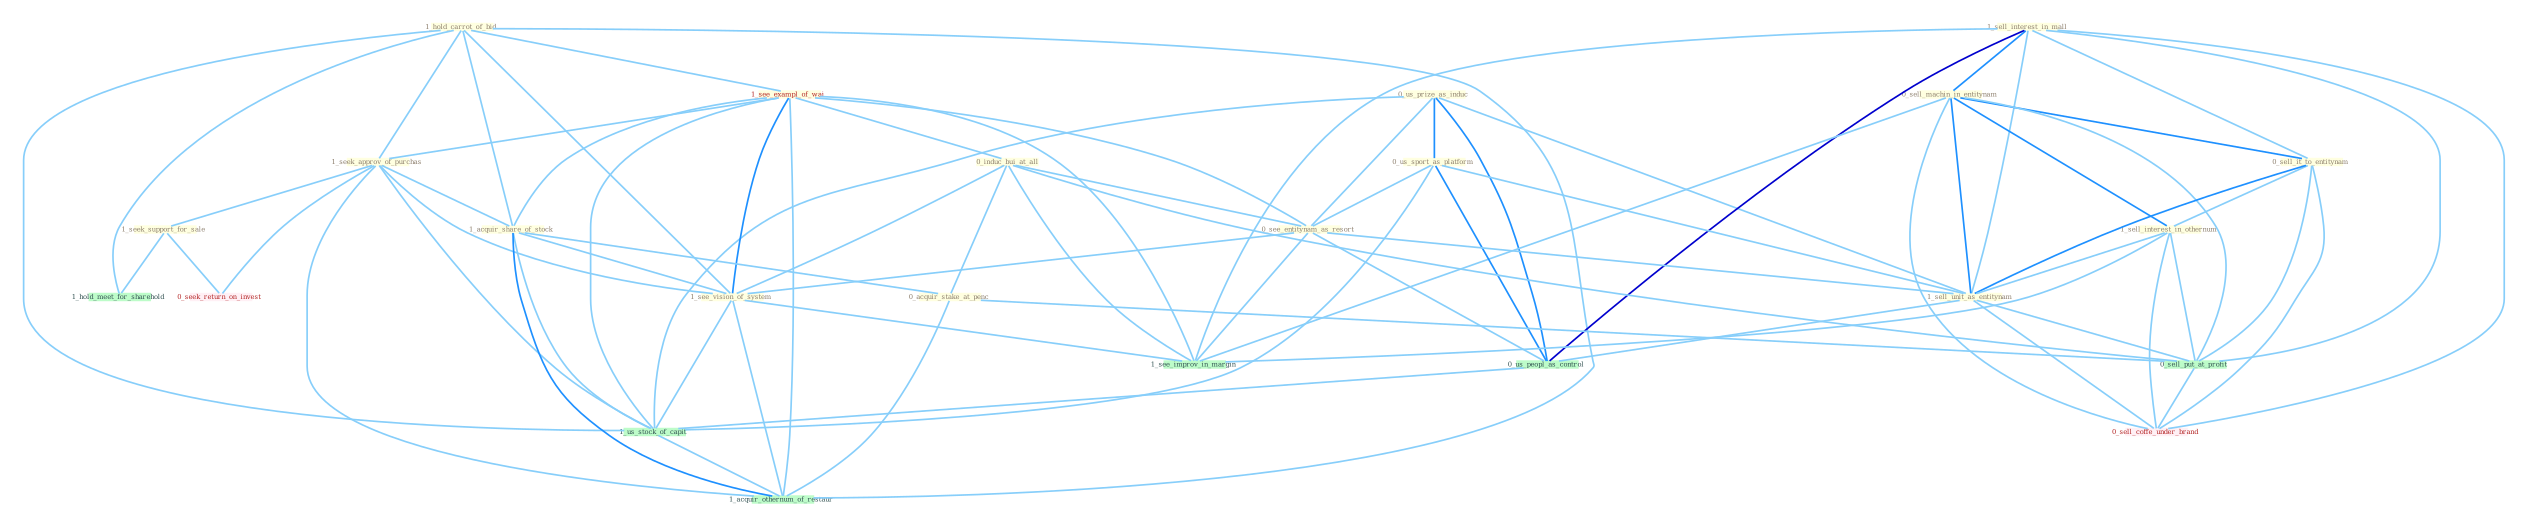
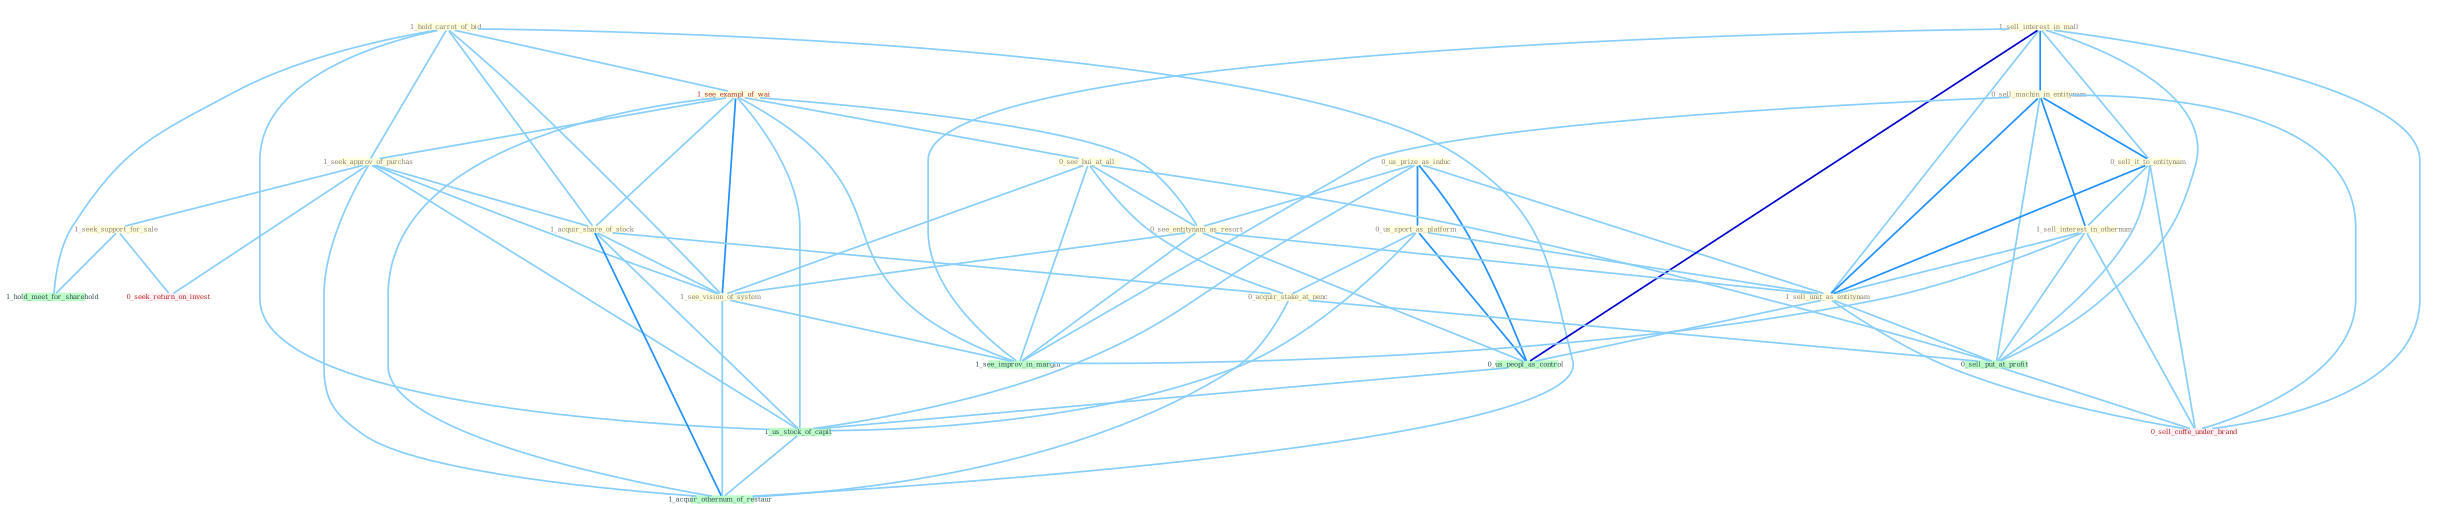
(1007, 162) -> (1088, 162)
(1372, 196) -> (1353, 263)
(694, 364) -> none
